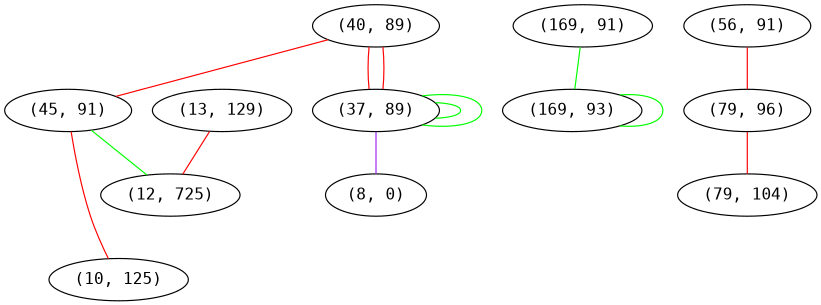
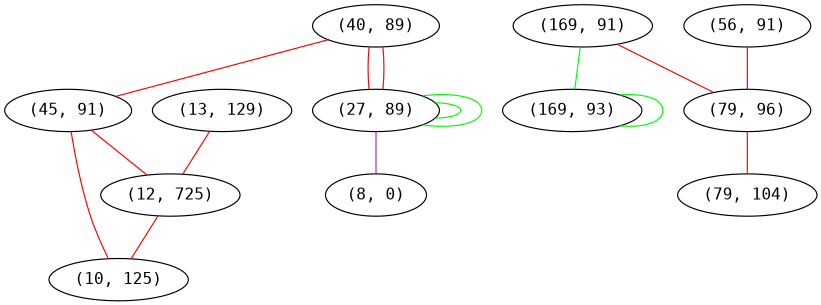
none -> (665, 68)
(376, 110) -> (376, 110)
(119, 153) -> (119, 153)
none -> (144, 237)
